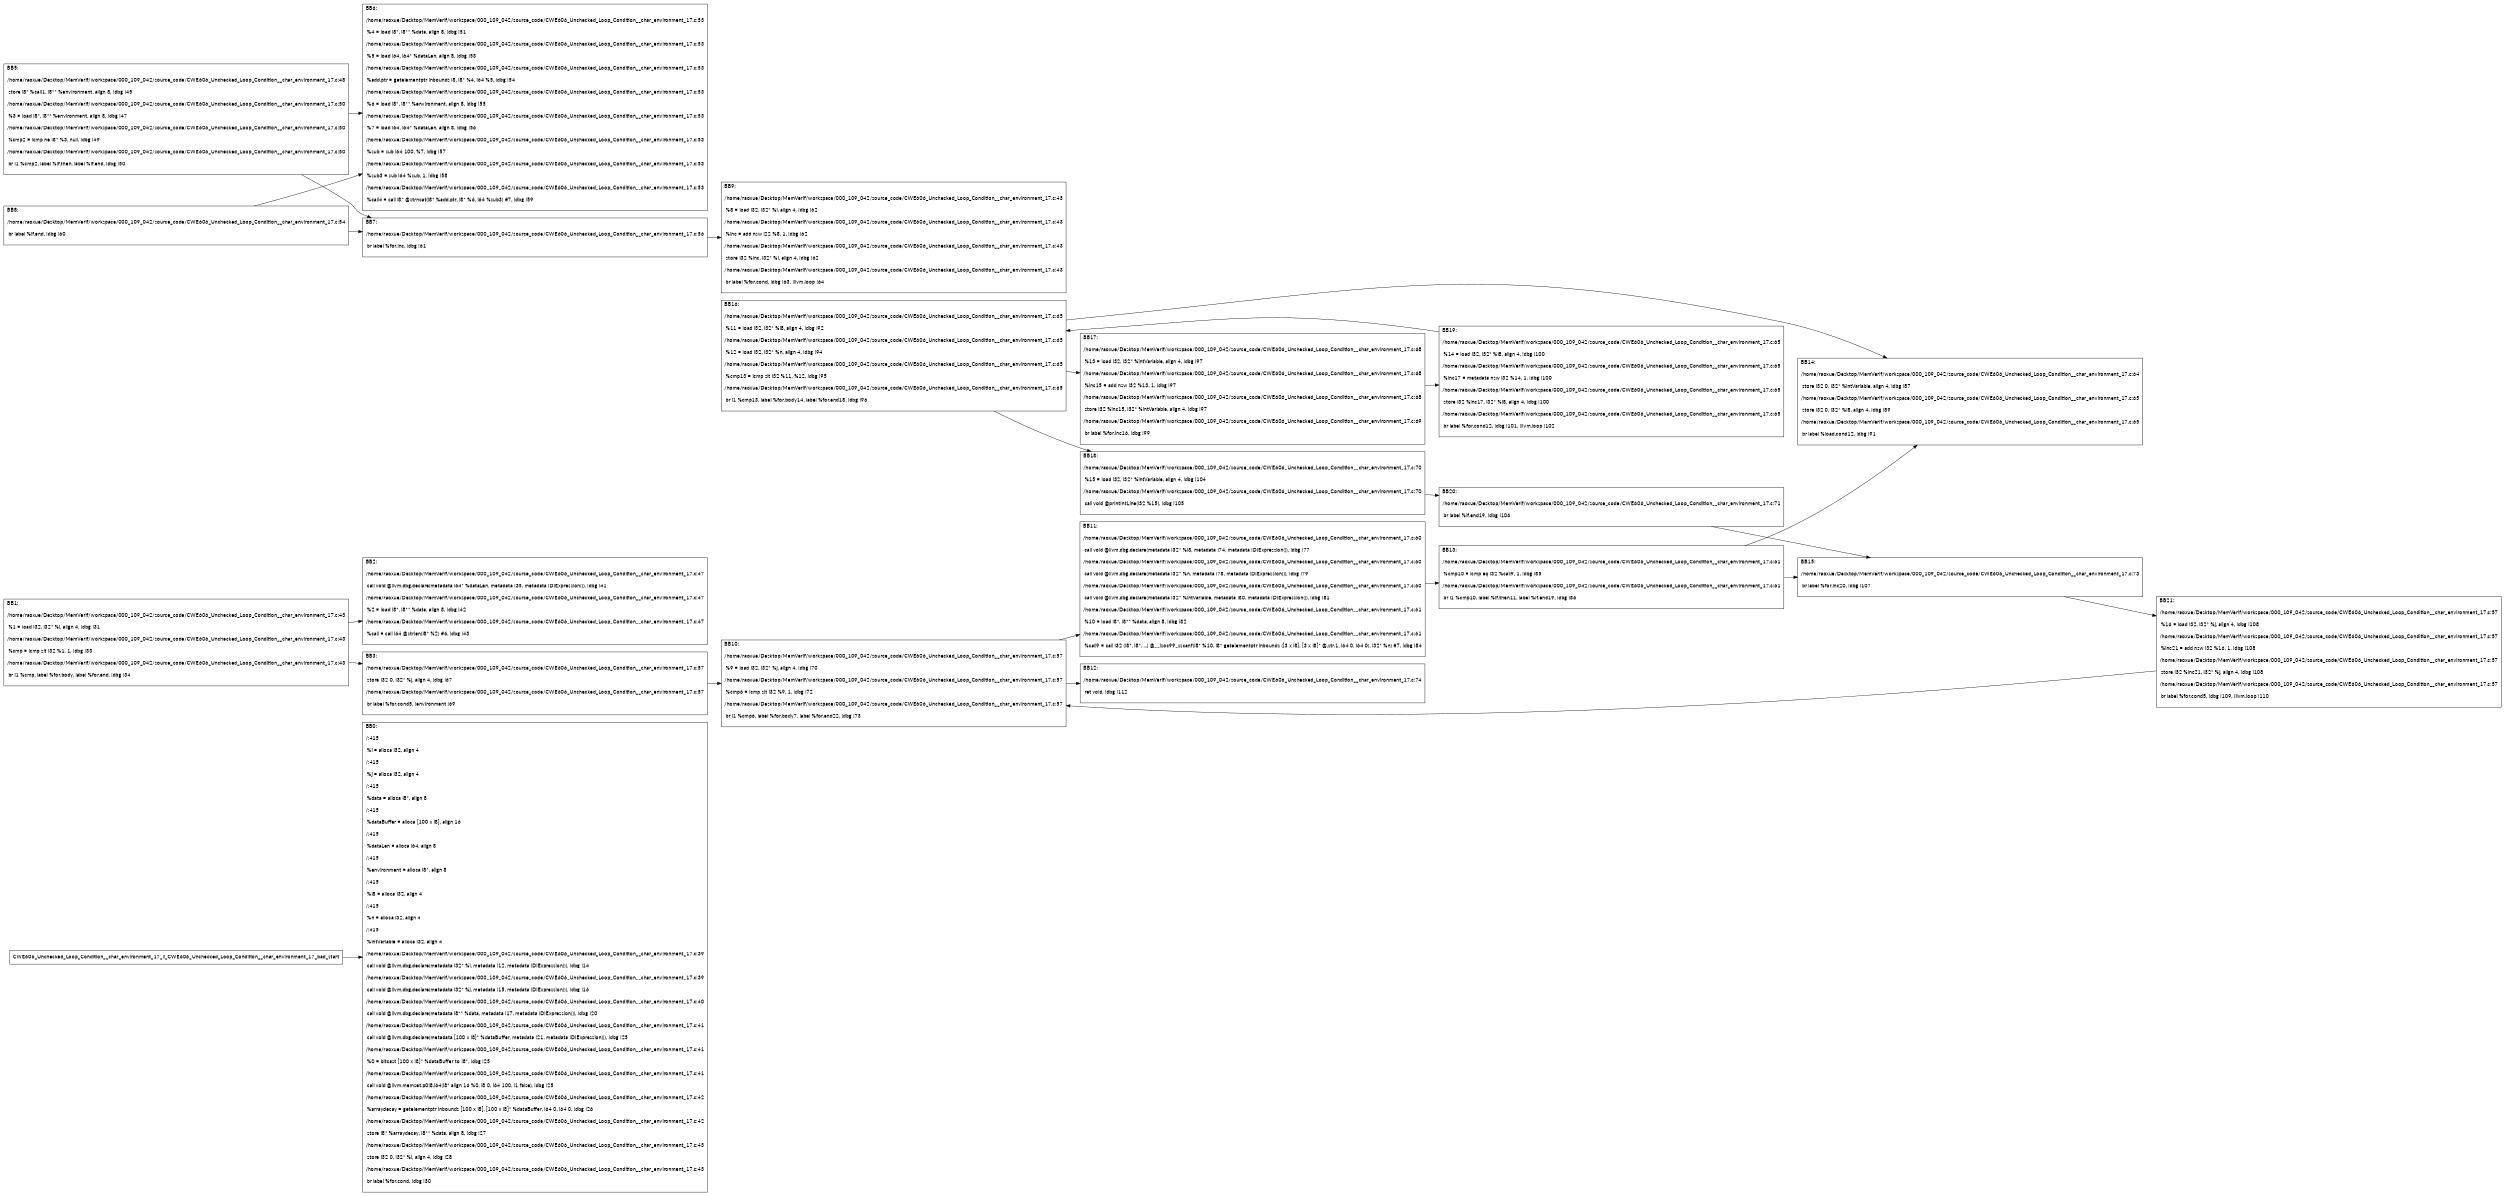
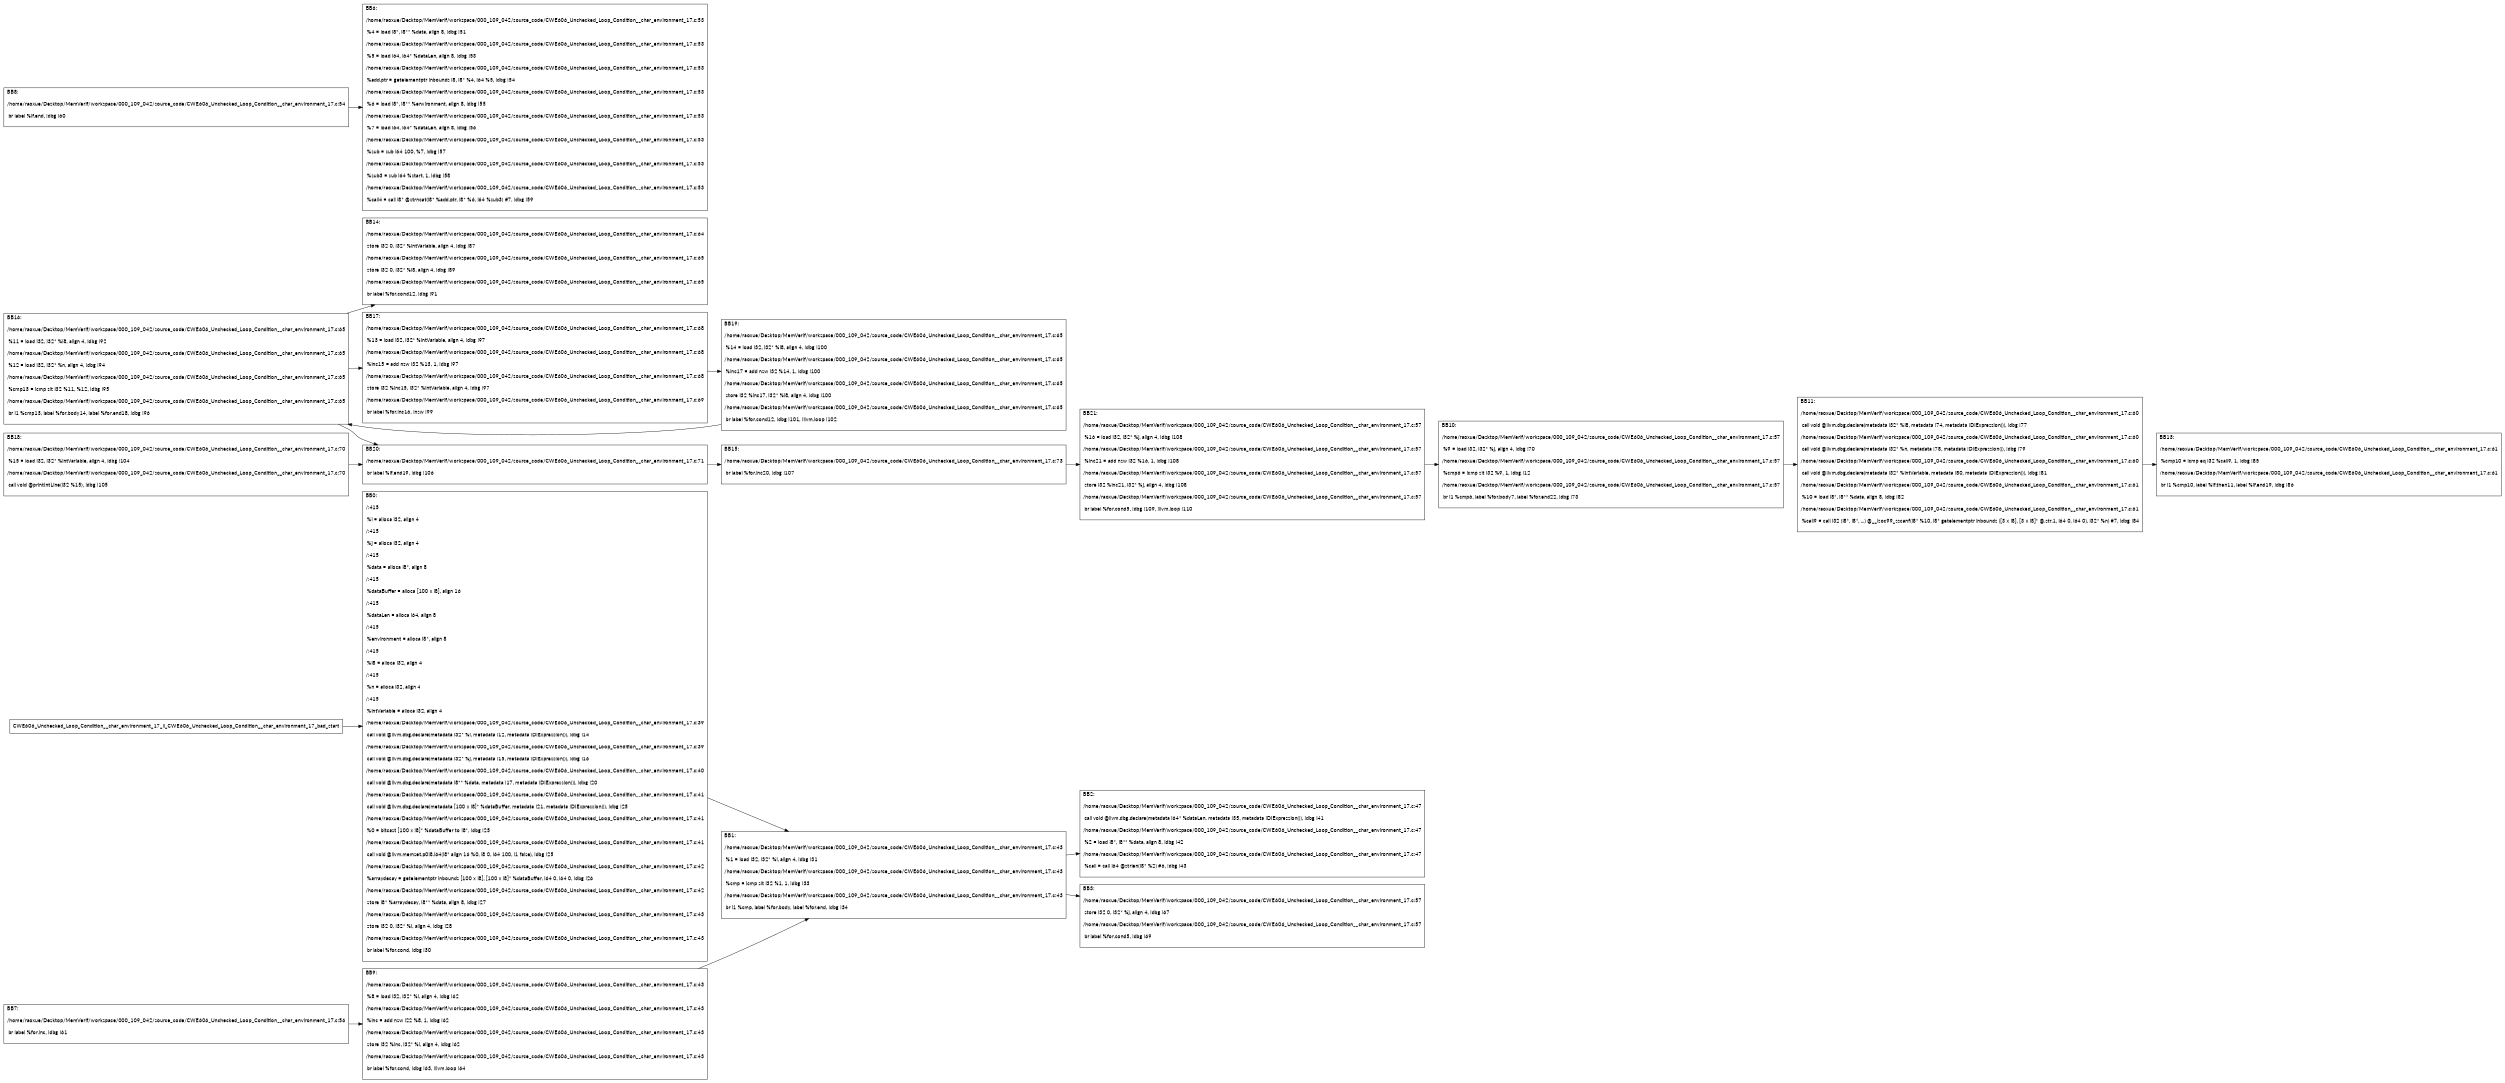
(176, 119) -> none
(407, 176) -> (408, 176)
(354, 231) -> none
(1497, 378) -> (773, 372)
(1040, 432) -> (356, 435)
(1117, 433) -> (399, 412)
(1838, 434) -> (402, 294)
(1833, 503) -> none
(1789, 577) -> none
(712, 683) -> none
(1253, 683) -> none
(769, 692) -> (1486, 473)
(411, 704) -> (1117, 937)
none -> (746, 814)
none -> (752, 945)
